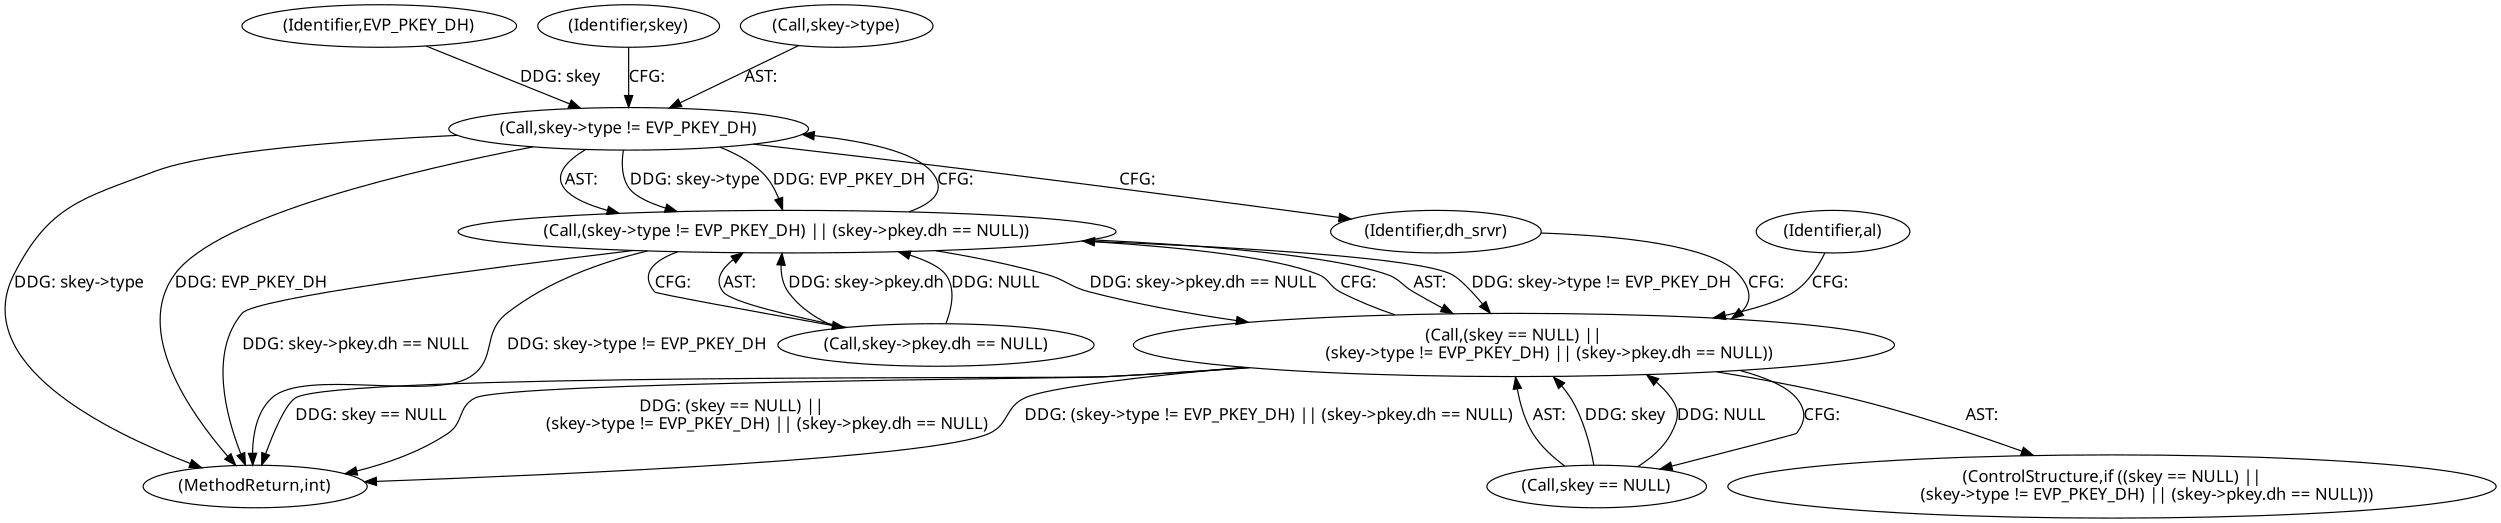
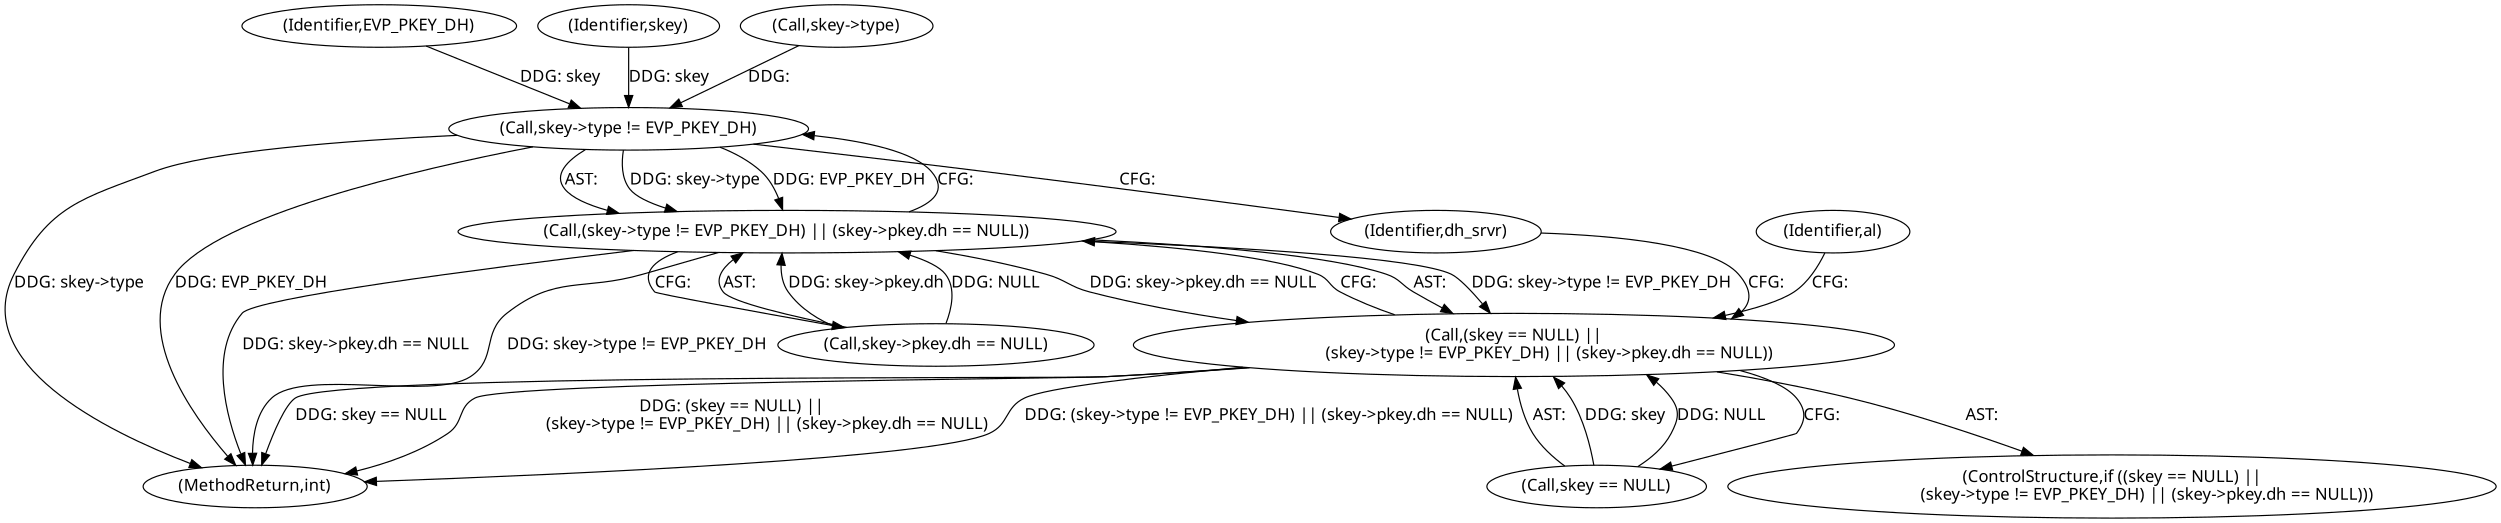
(649, 77) -> (669, 77)
(763, 77) -> (772, 77)
